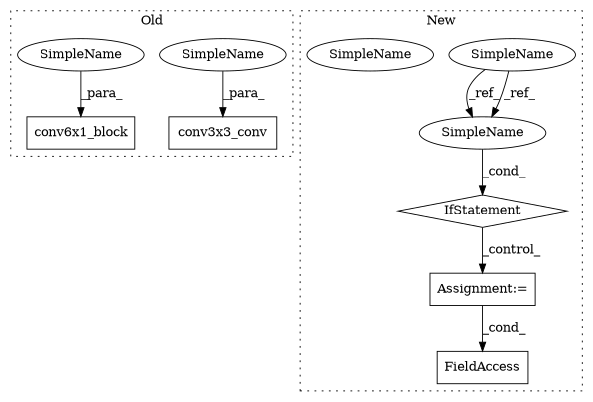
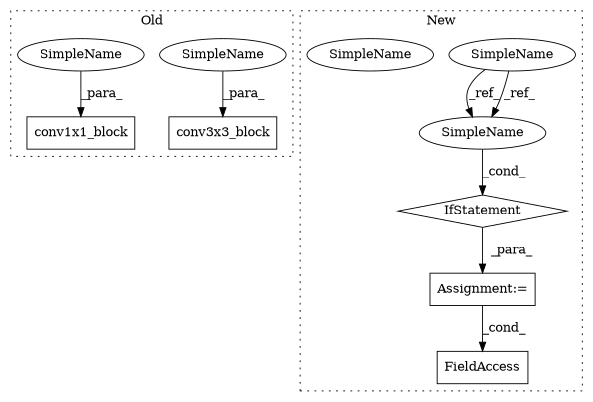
(81, 133) -> (81, 133)
(223, 133) -> (223, 133)
(511, 250) -> (511, 250)
